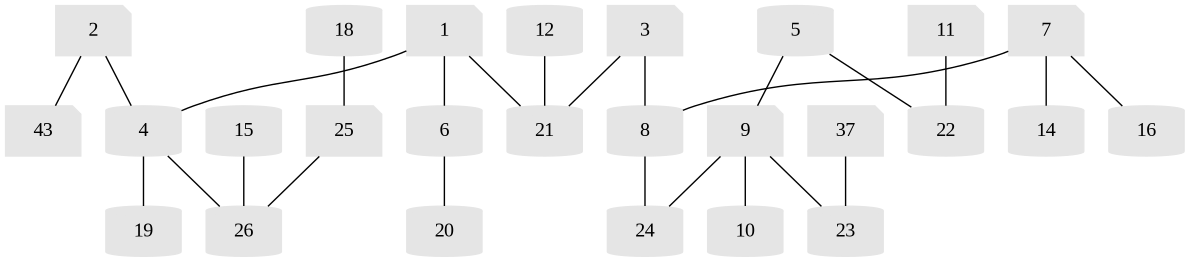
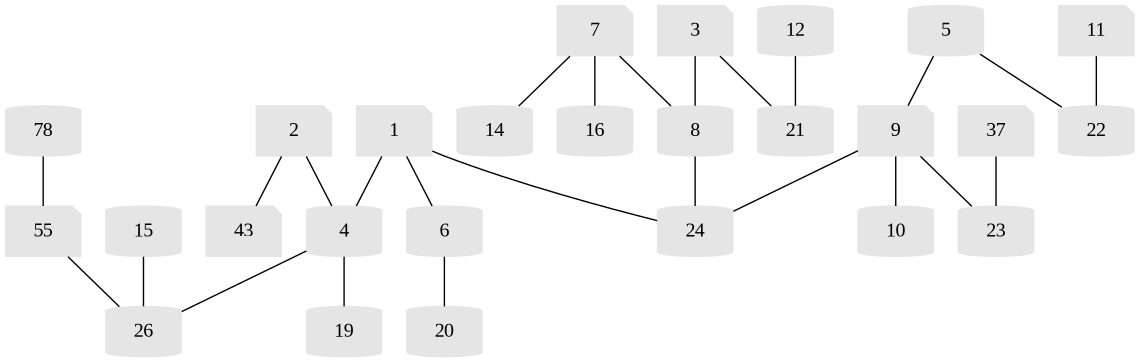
(344, 31) -> (43, 131)
(495, 81) -> (544, 189)
(344, 131) -> (43, 231)
